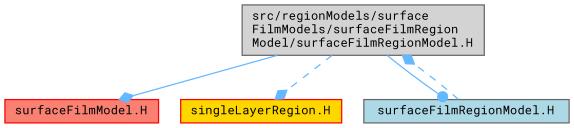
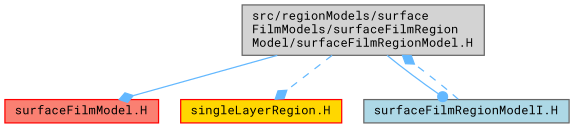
(466, 111) -> (466, 111)
